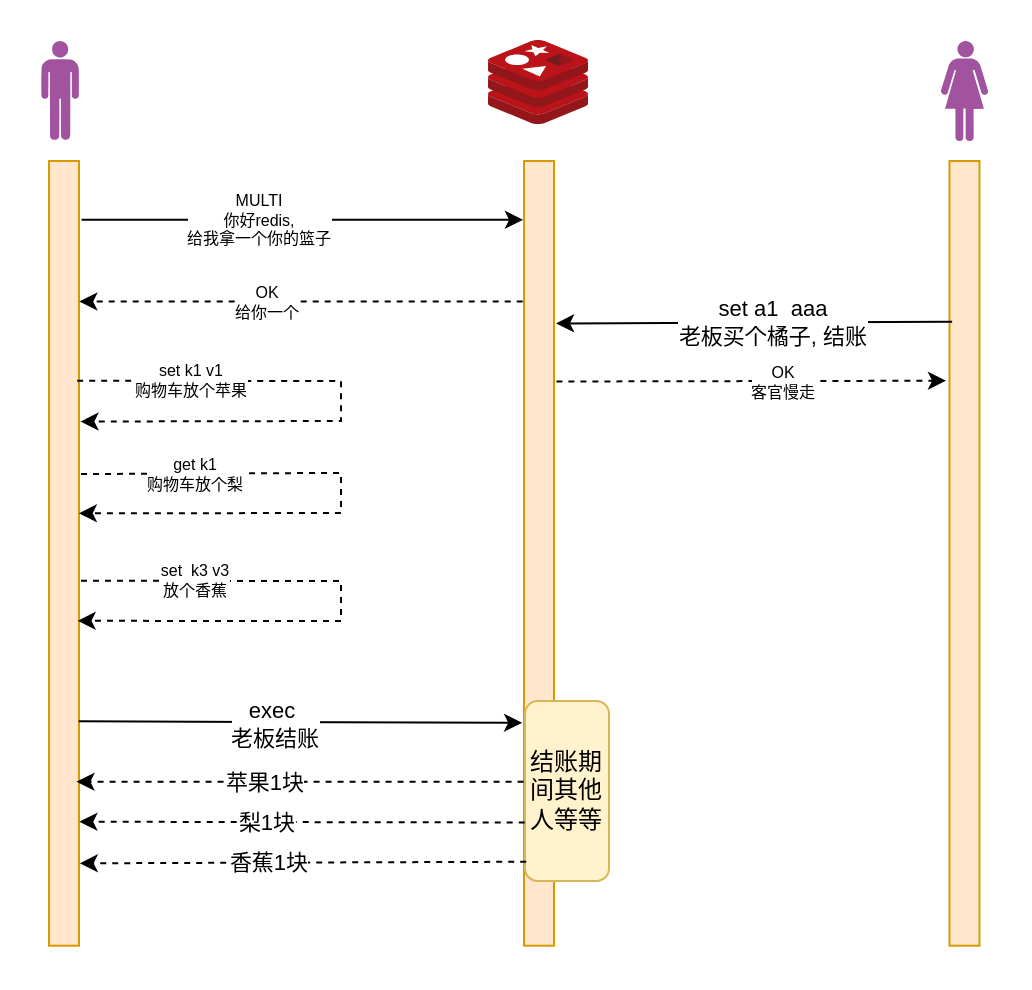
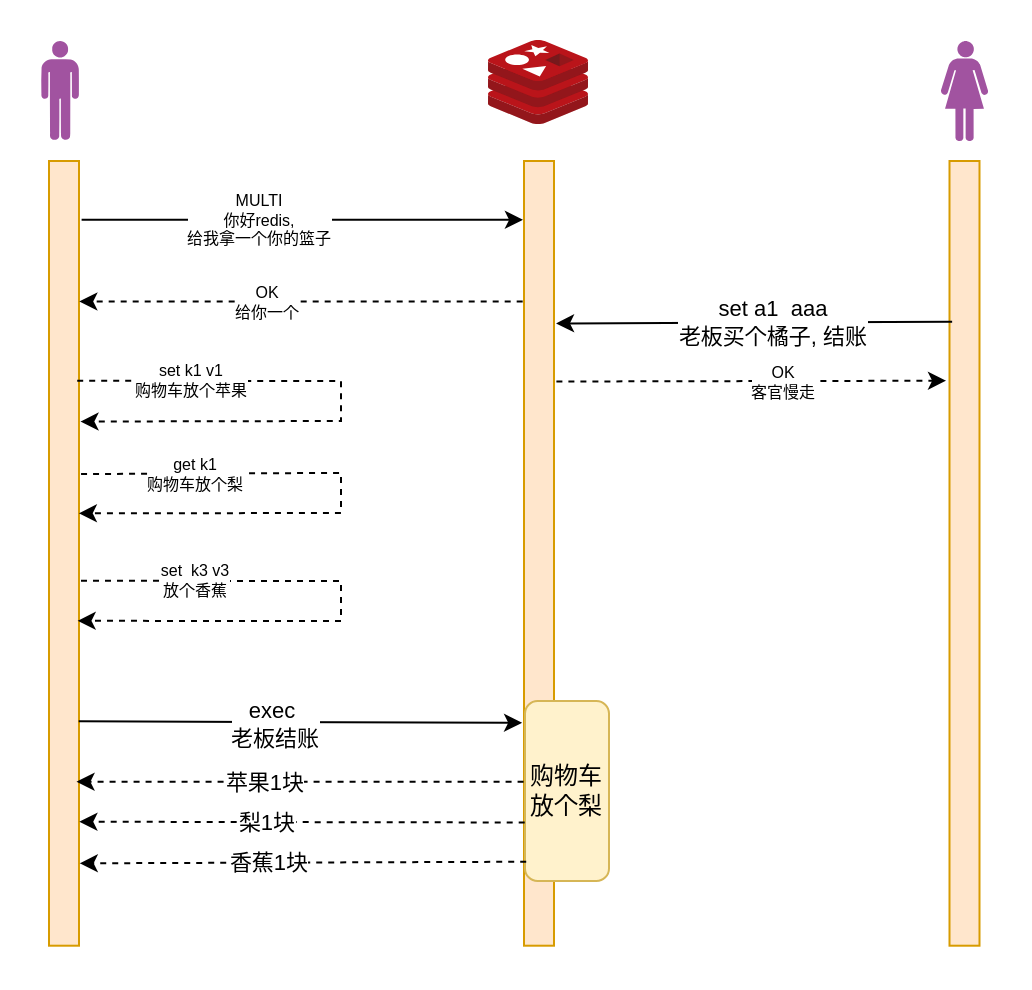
(567, 791) -> (567, 791)
